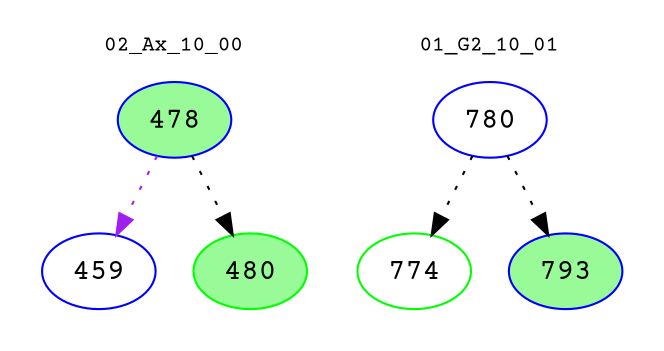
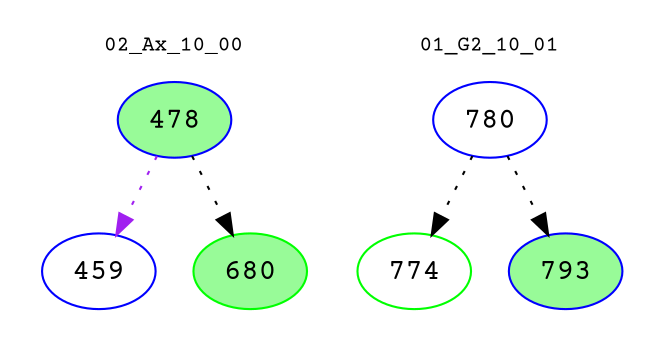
(250, 271) -> (250, 271)
